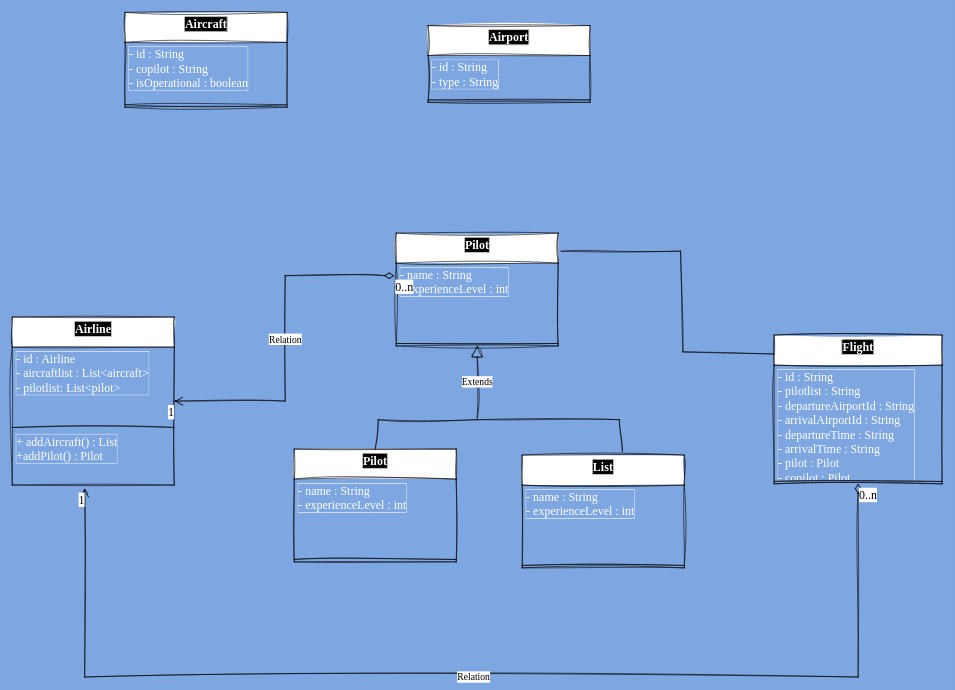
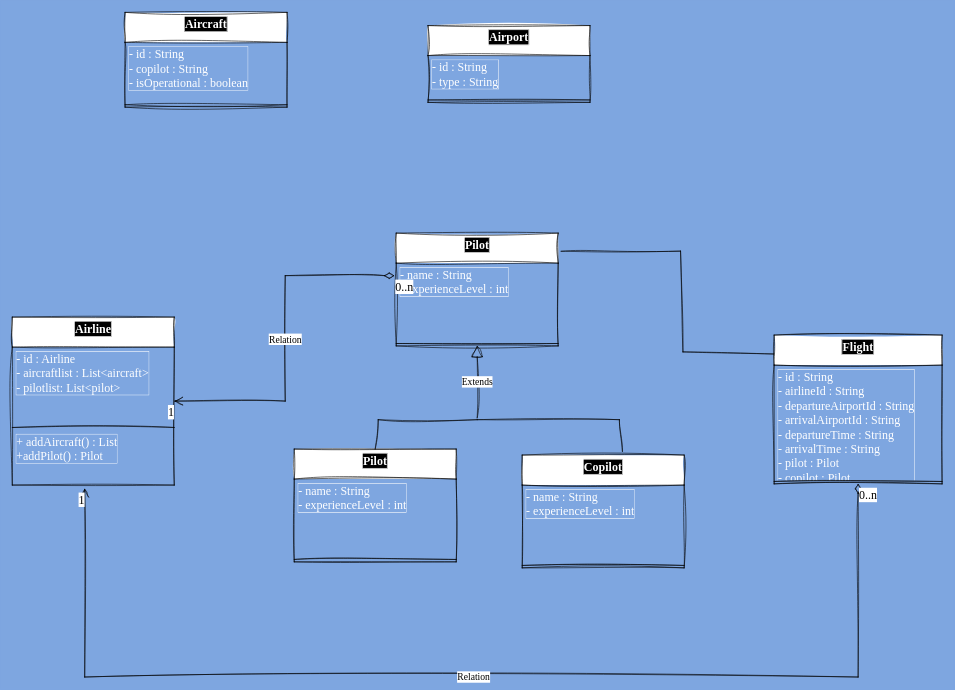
(859, 434) -> (859, 434)
(603, 467) -> (603, 467)
